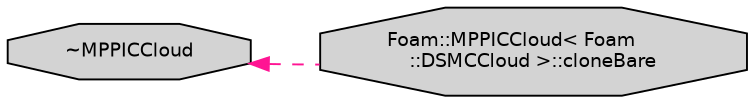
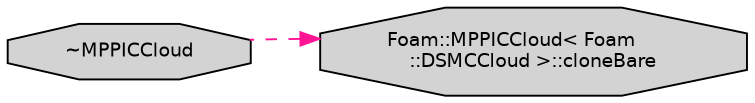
(294, 64) -> (275, 39)
